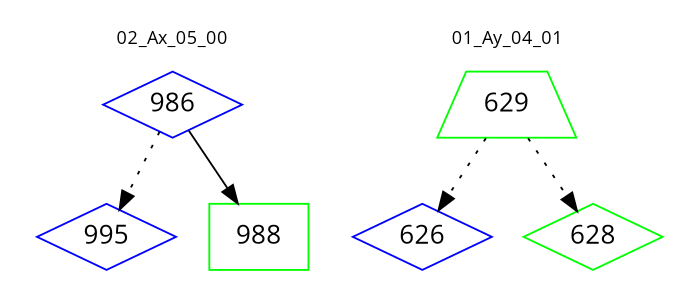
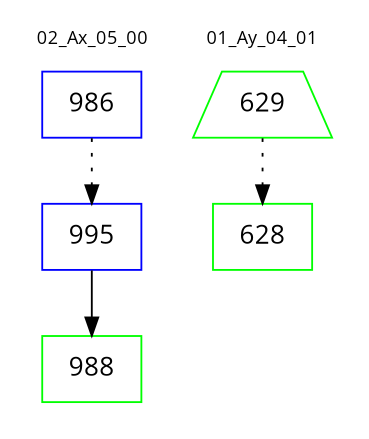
(173, 105) -> (92, 105)
(208, 159) -> (92, 294)
(106, 237) -> (92, 237)
(422, 237) -> none
(593, 237) -> (263, 237)
